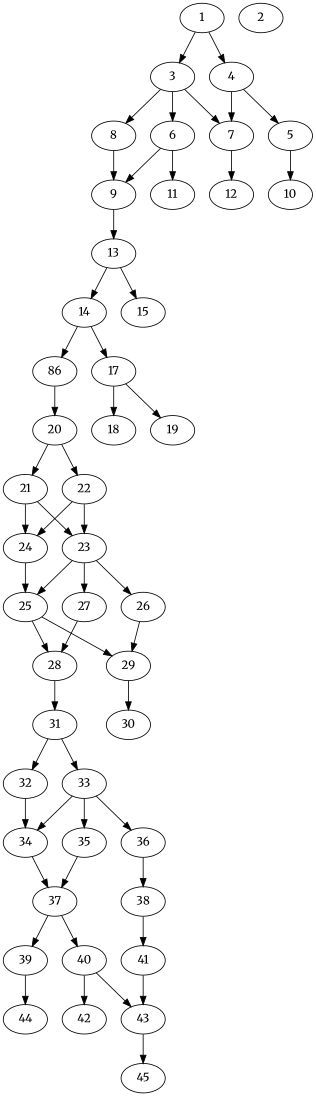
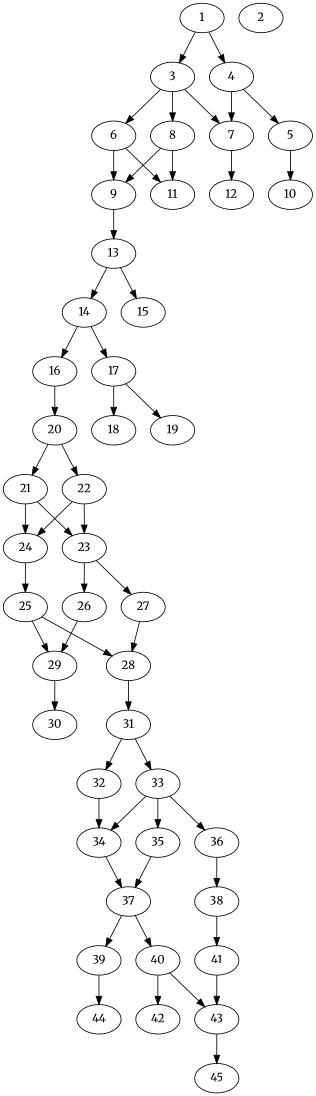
none -> (173, 161)
(55, 371) -> (55, 371)
(58, 575) -> none
